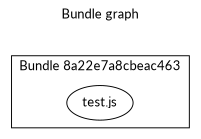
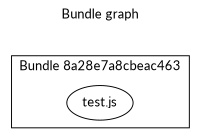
(100, 67) -> (100, 67)
